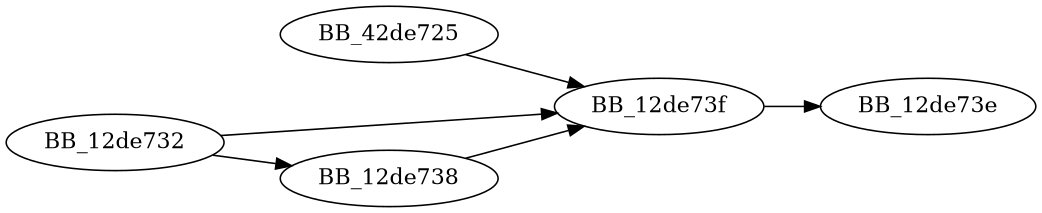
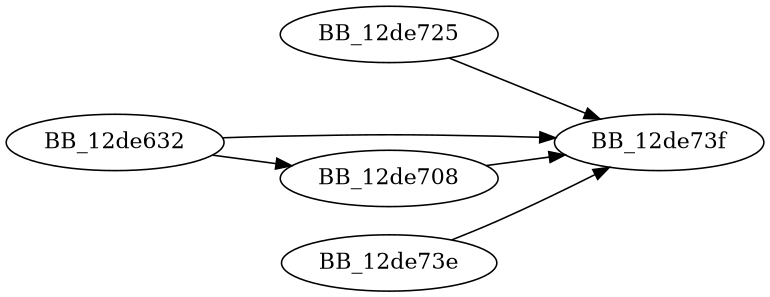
(389, 34) -> (389, 34)
(784, 106) -> (524, 209)
(115, 142) -> (115, 142)
(389, 178) -> (389, 178)
